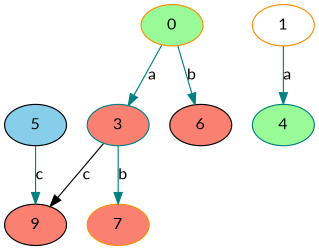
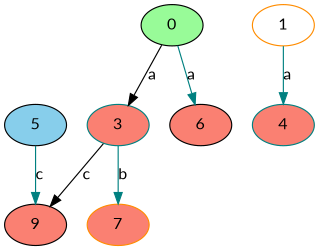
(172, 25) -> (172, 25)
(148, 70) -> (148, 70)
(192, 75) -> (191, 75)
(283, 125) -> (283, 125)
